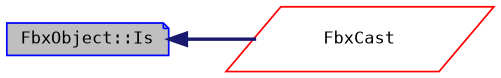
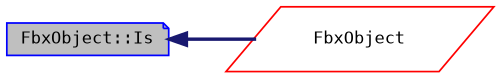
(360, 39) -> (360, 39)
